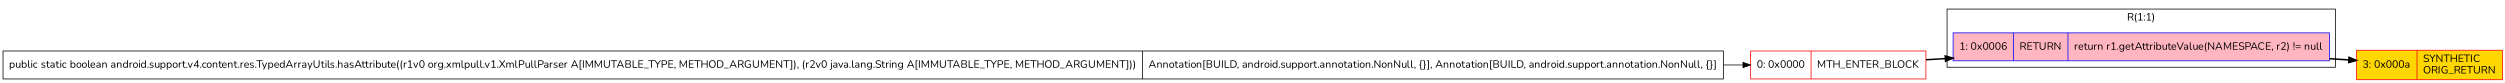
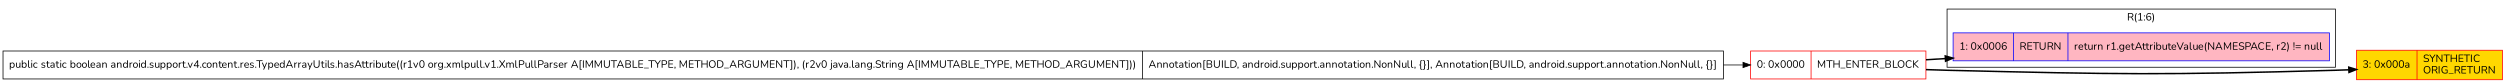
(2141, 18) -> (2141, 18)
(2340, 59) -> (2137, 74)
